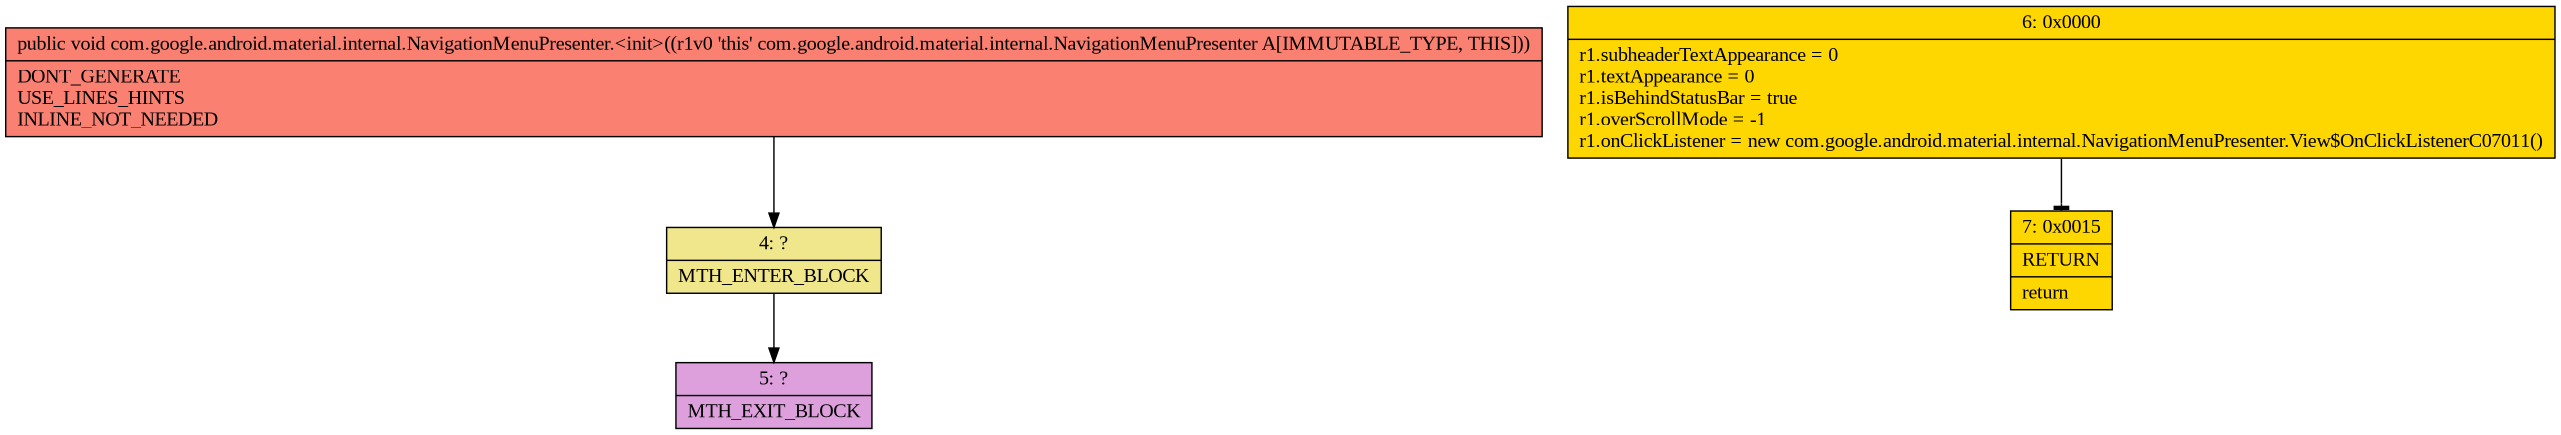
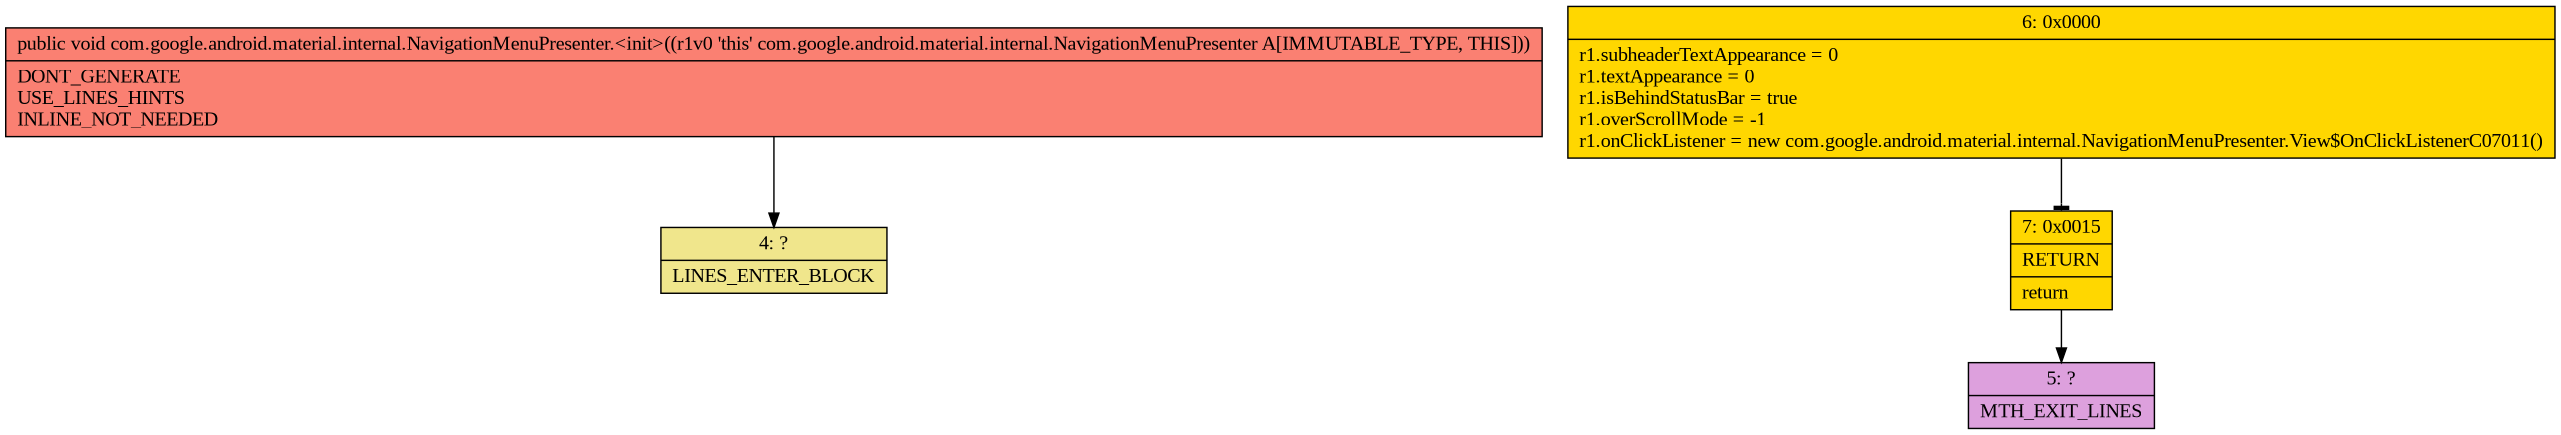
(774, 276) -> (774, 276)
(774, 321) -> (2061, 329)
(774, 411) -> (2061, 411)
